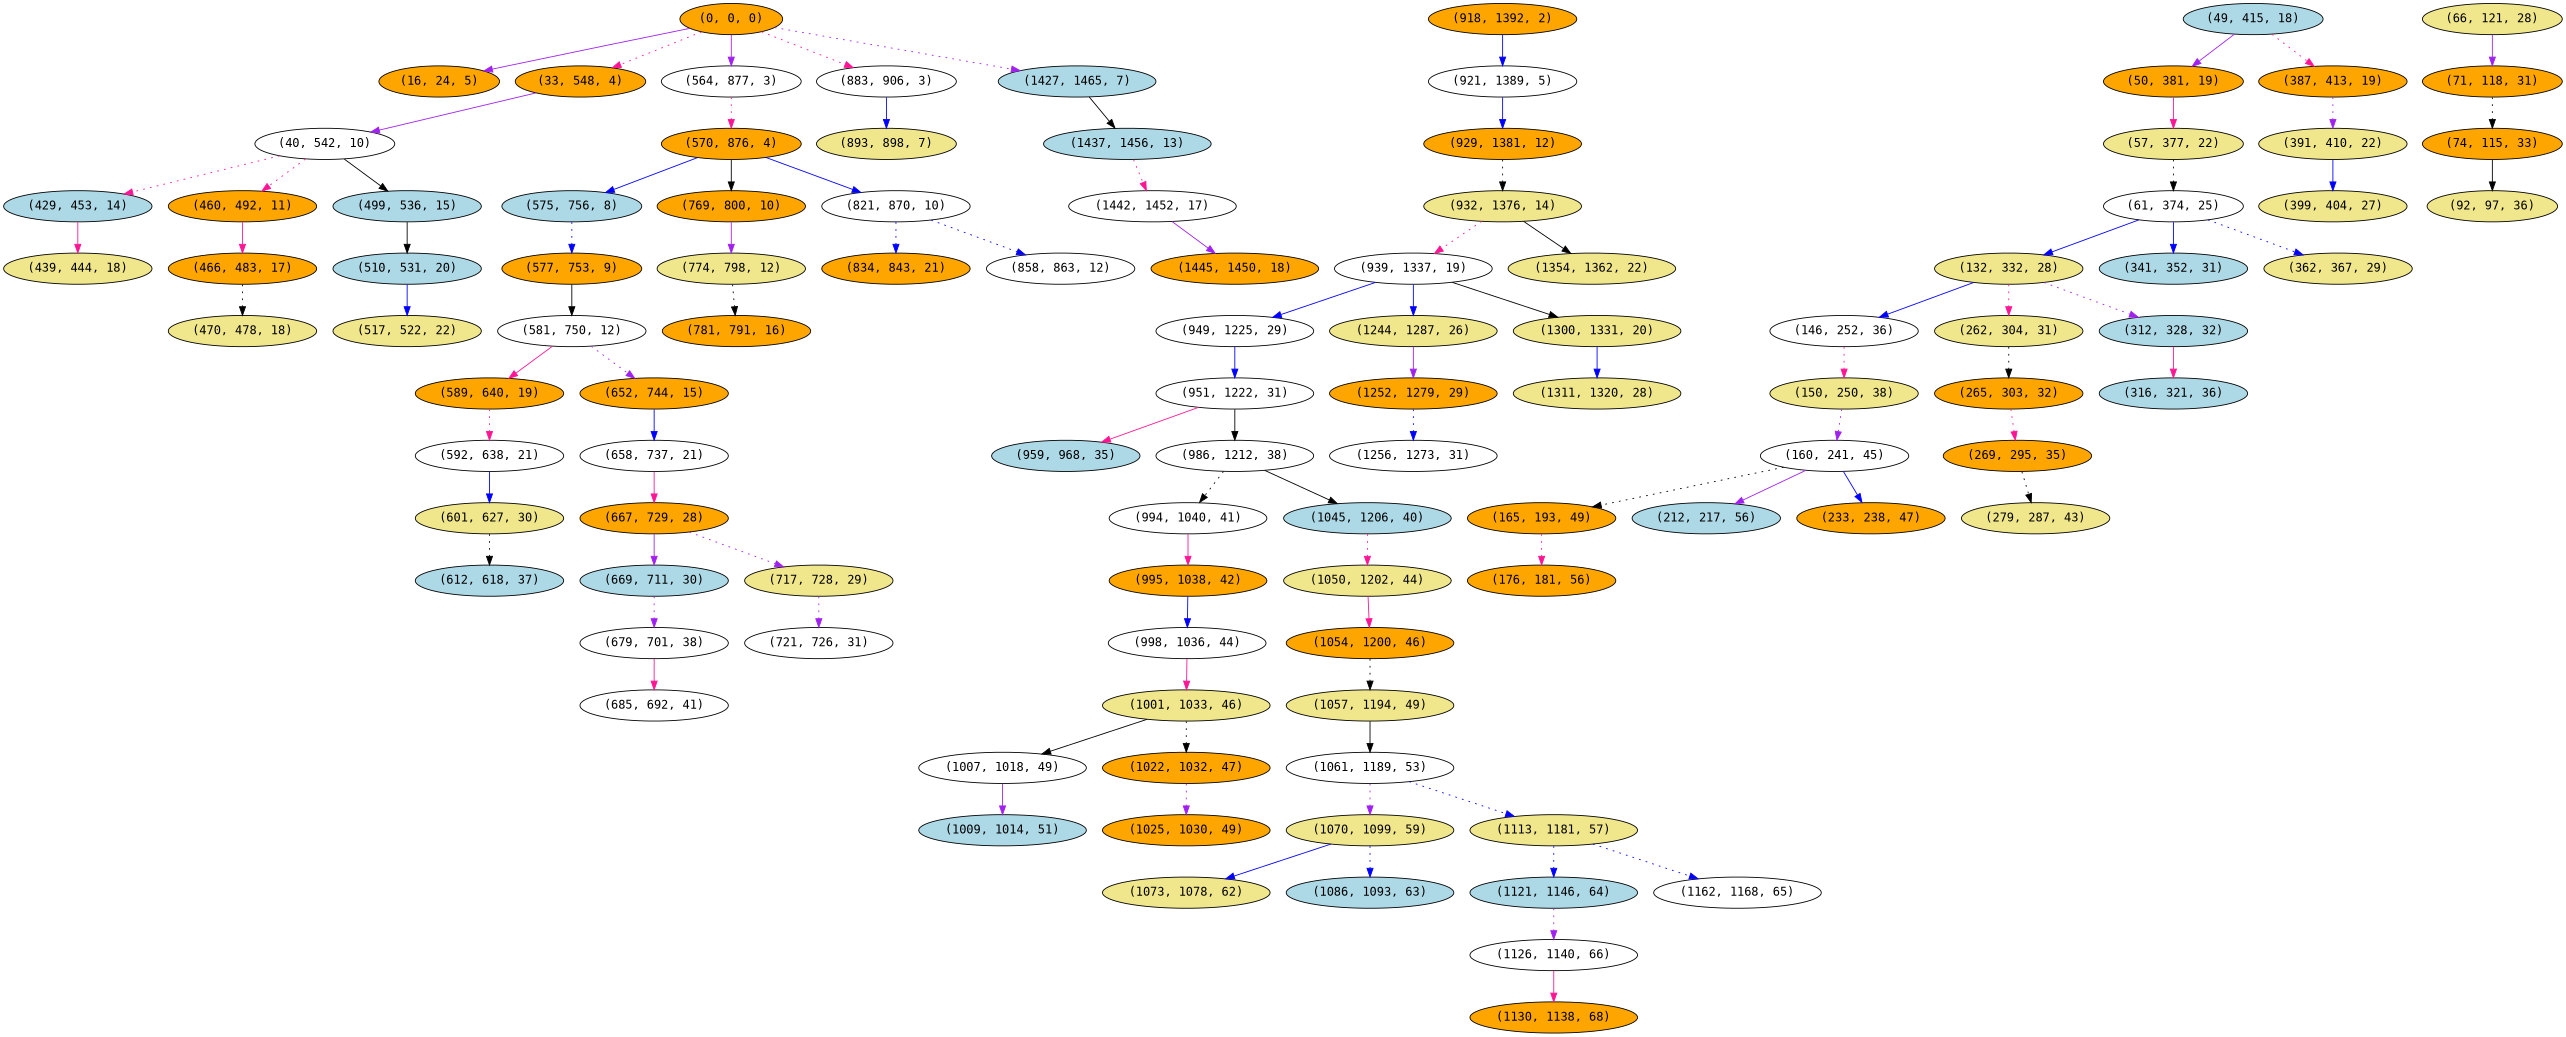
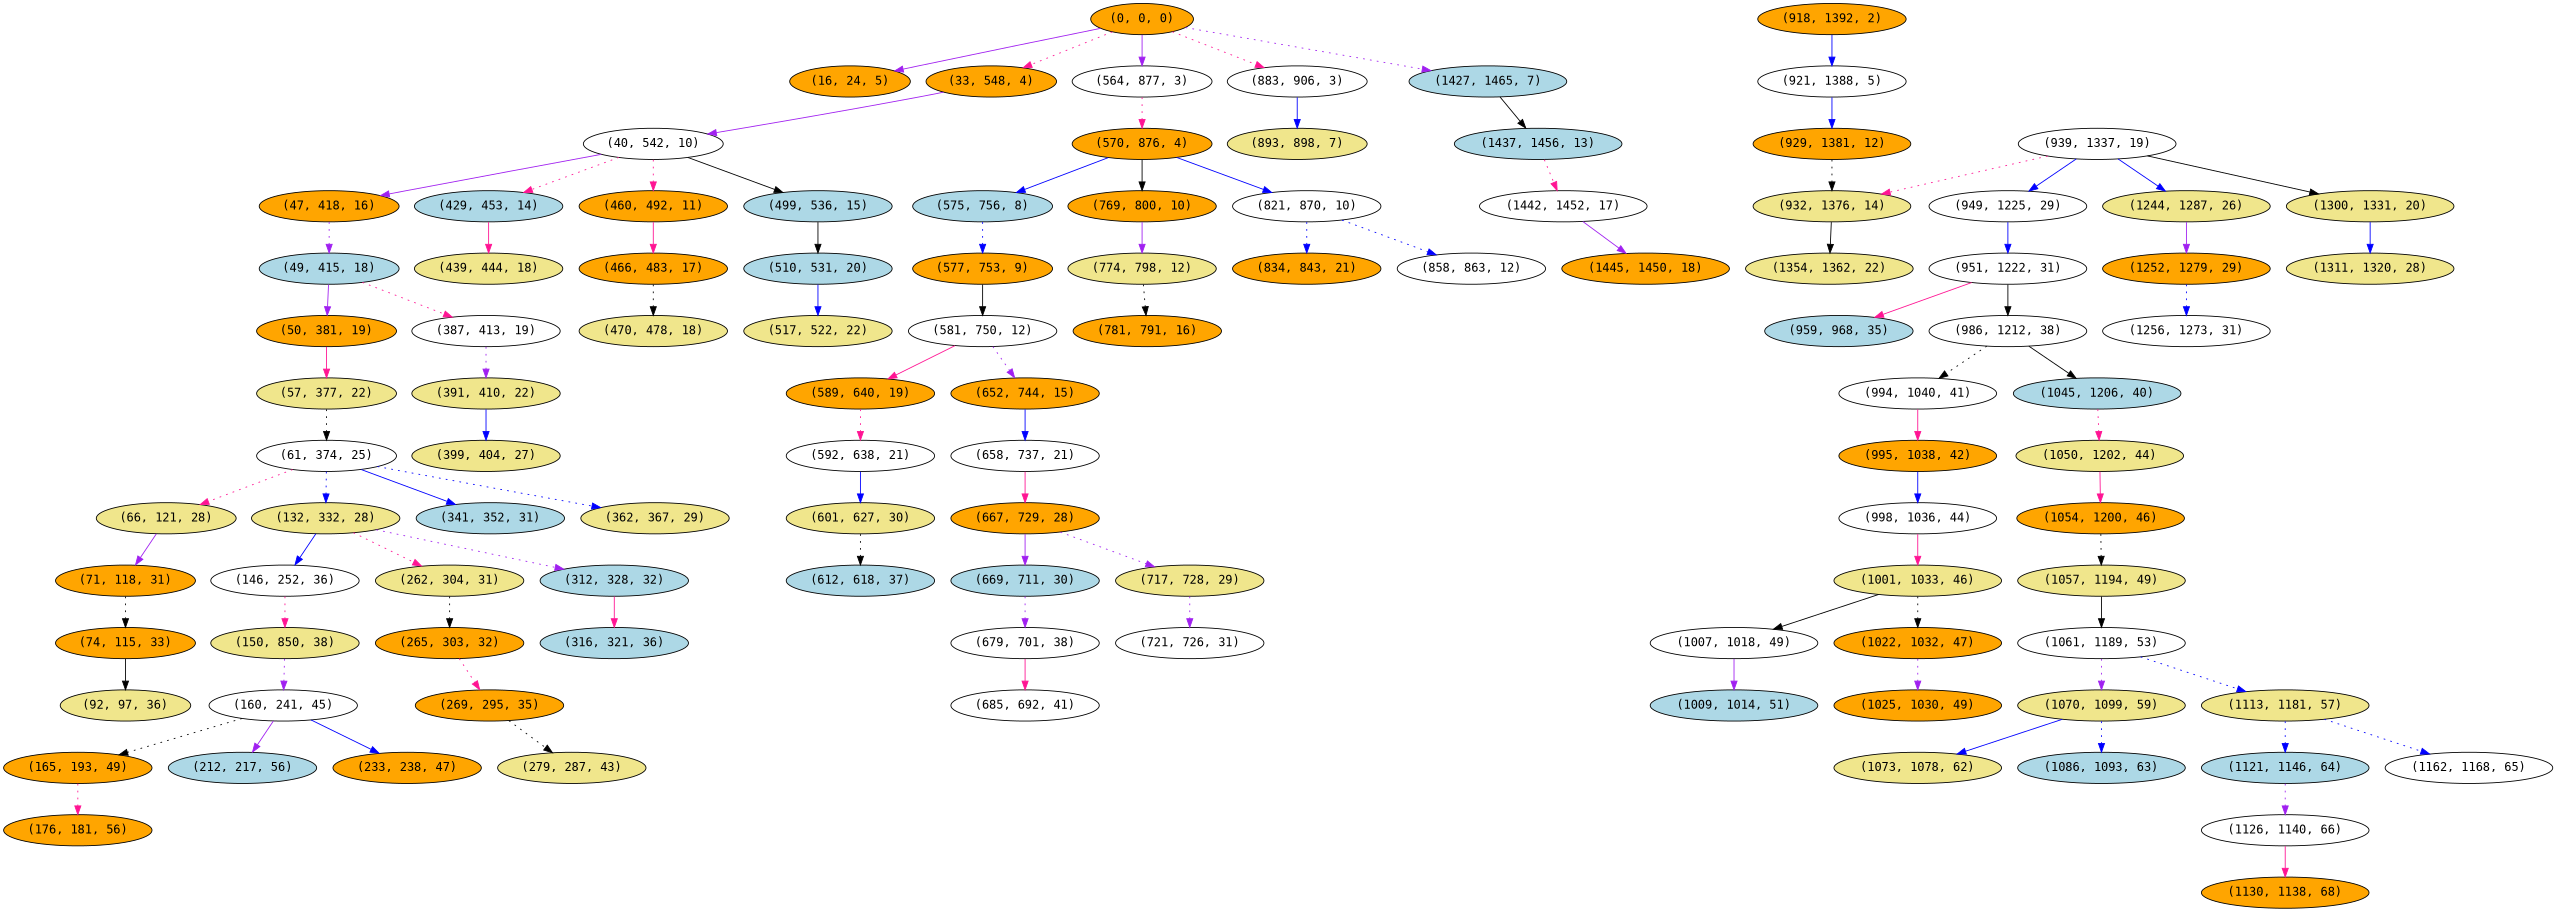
(1503, 81) -> (1832, 81)
(2333, 81) -> (486, 331)
none -> (329, 206)
(1462, 235) -> (1969, 174)
(2095, 236) -> (326, 483)
(1844, 393) -> (285, 643)
none -> (250, 486)
